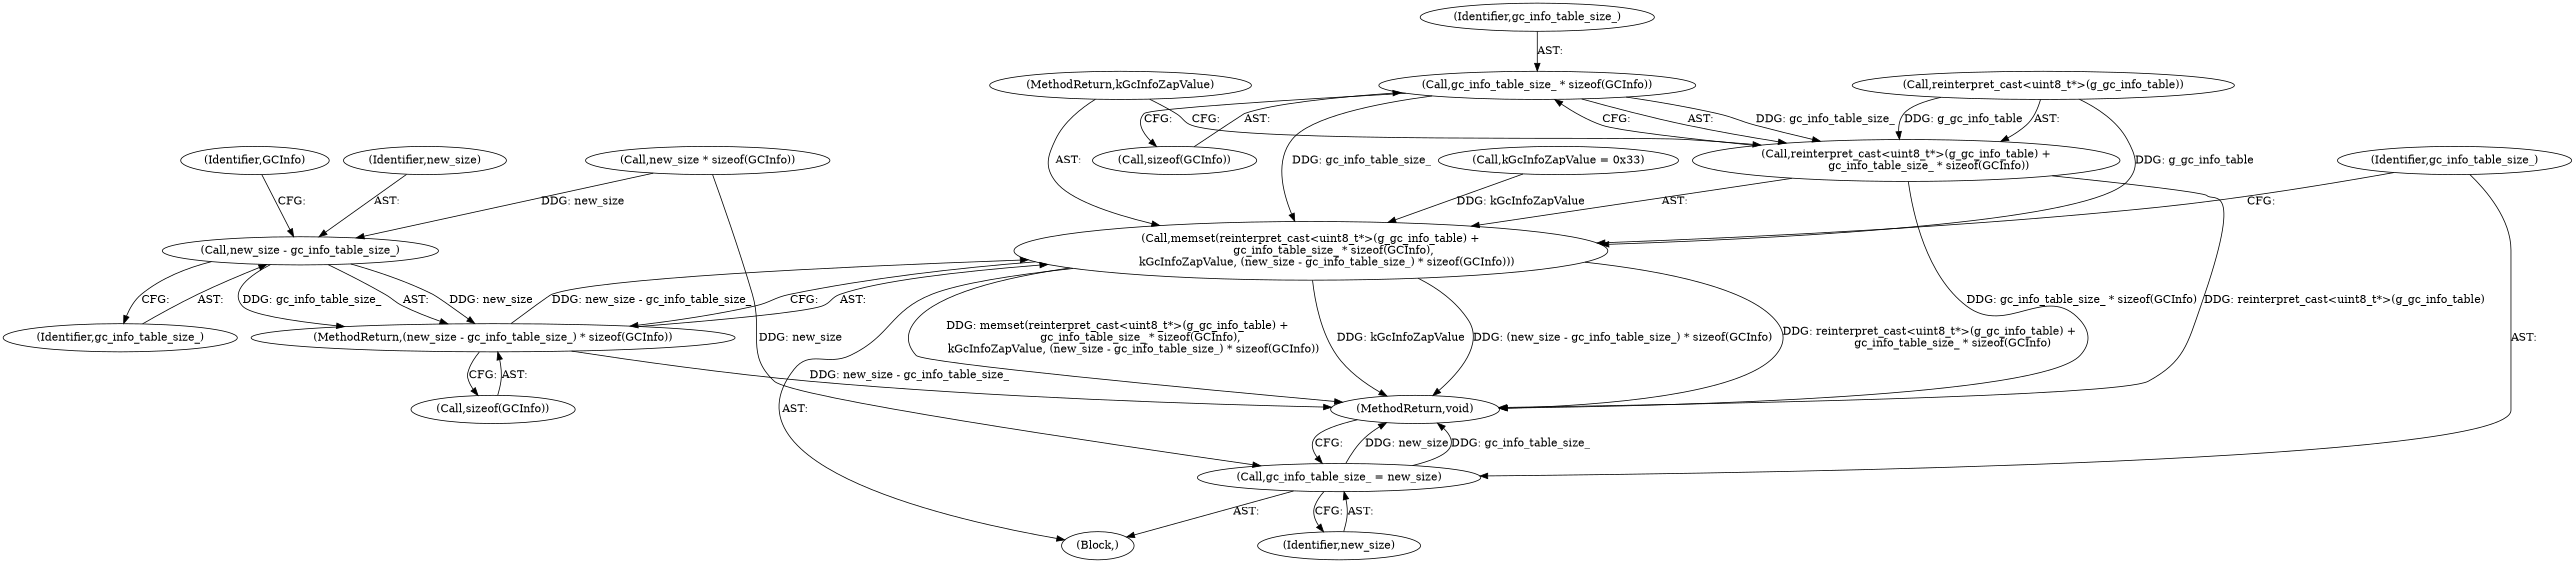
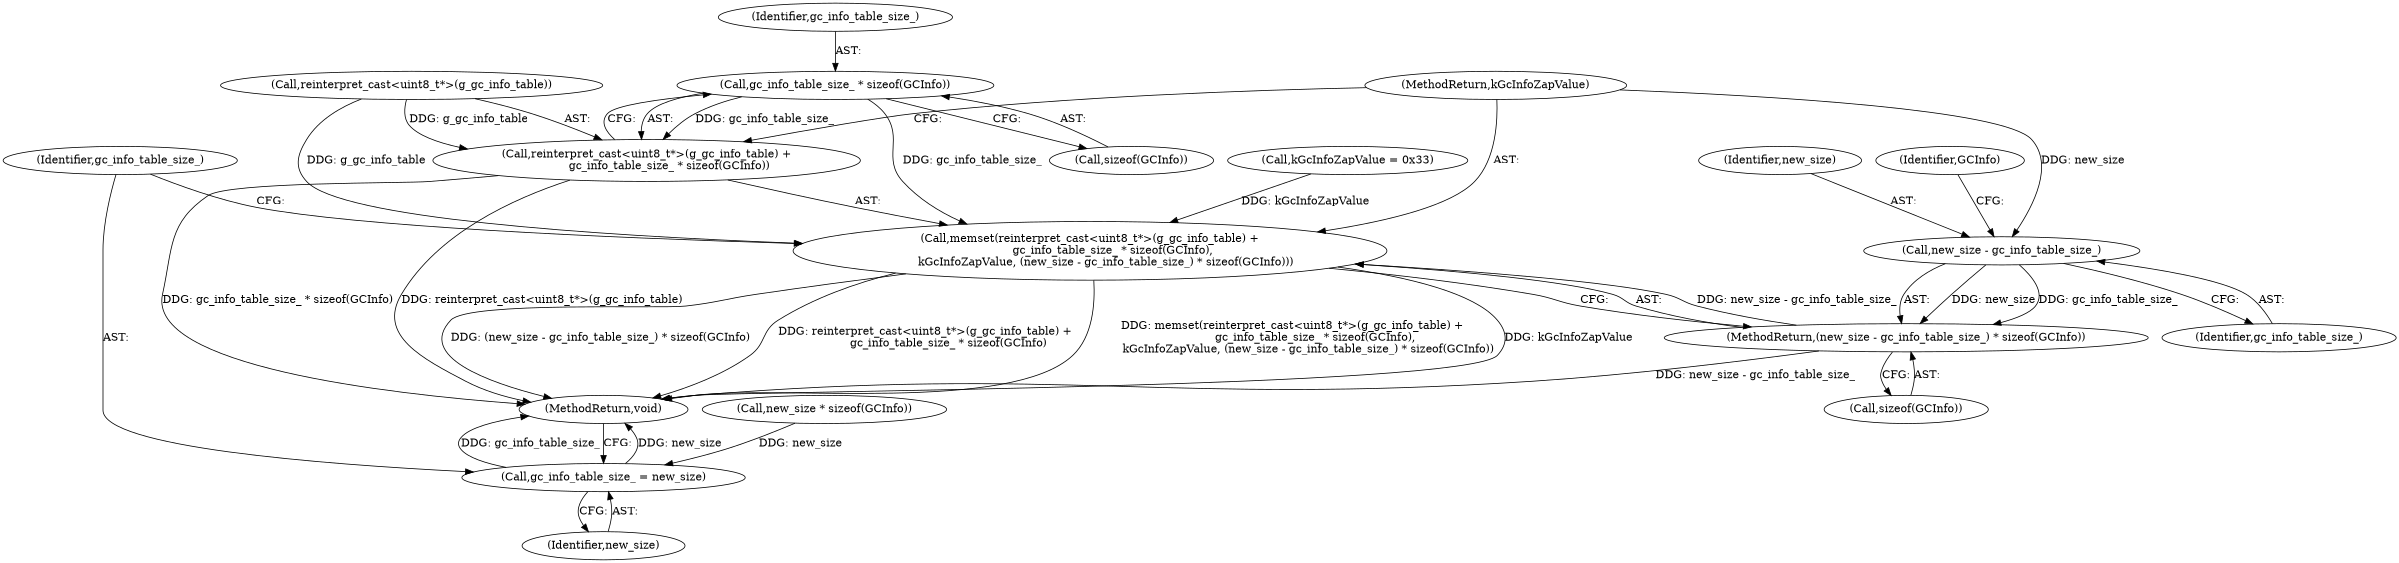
(509, 205) -> (1877, 106)
(1098, 546) -> none
